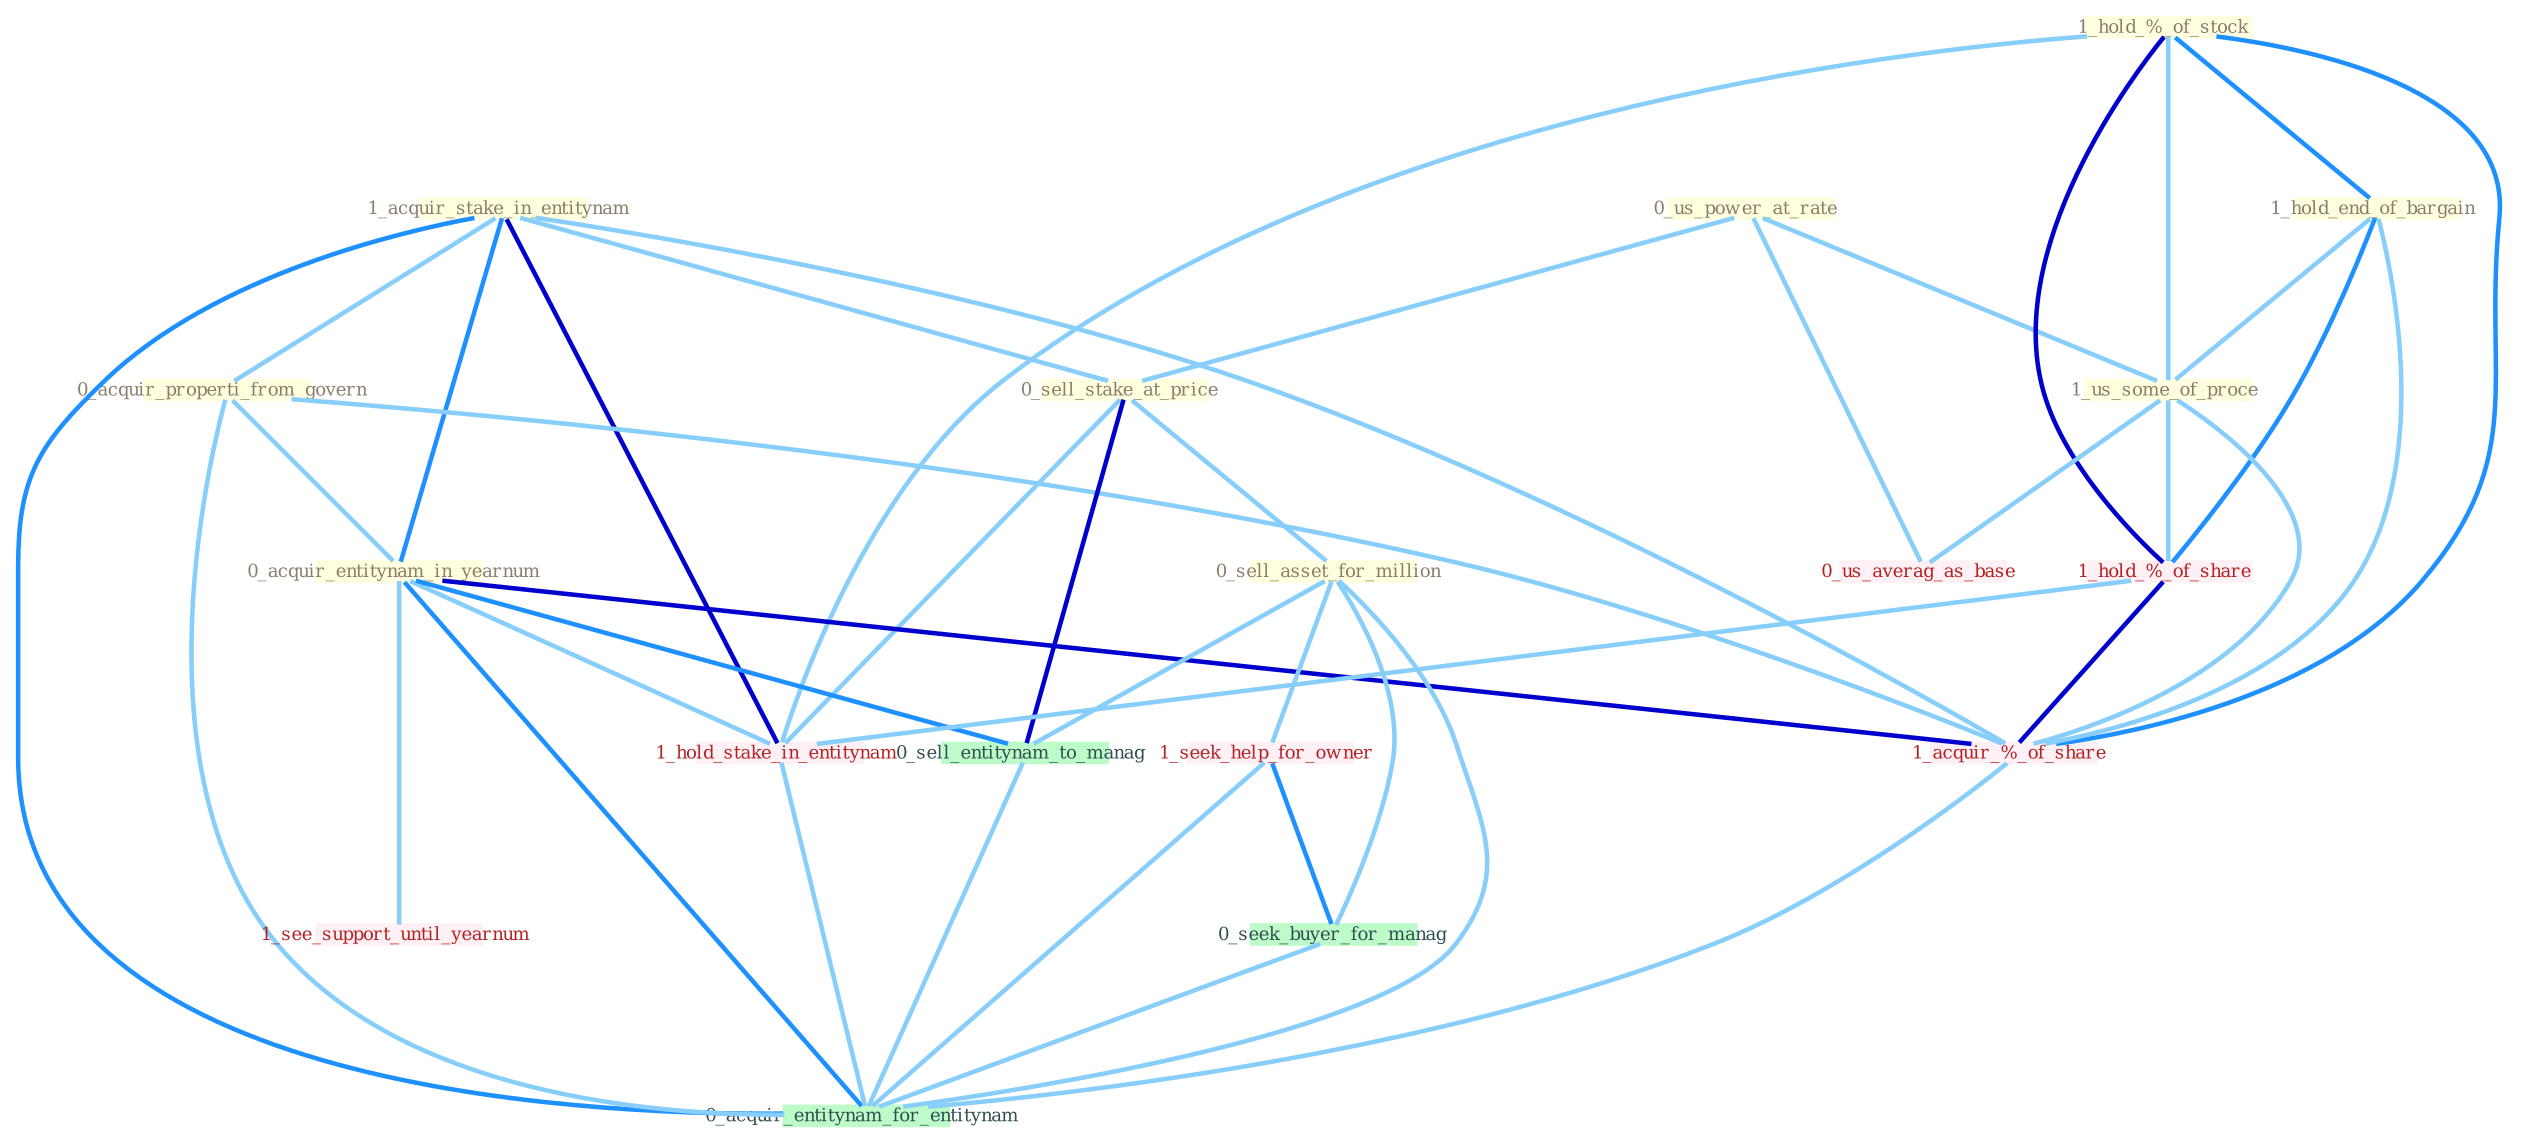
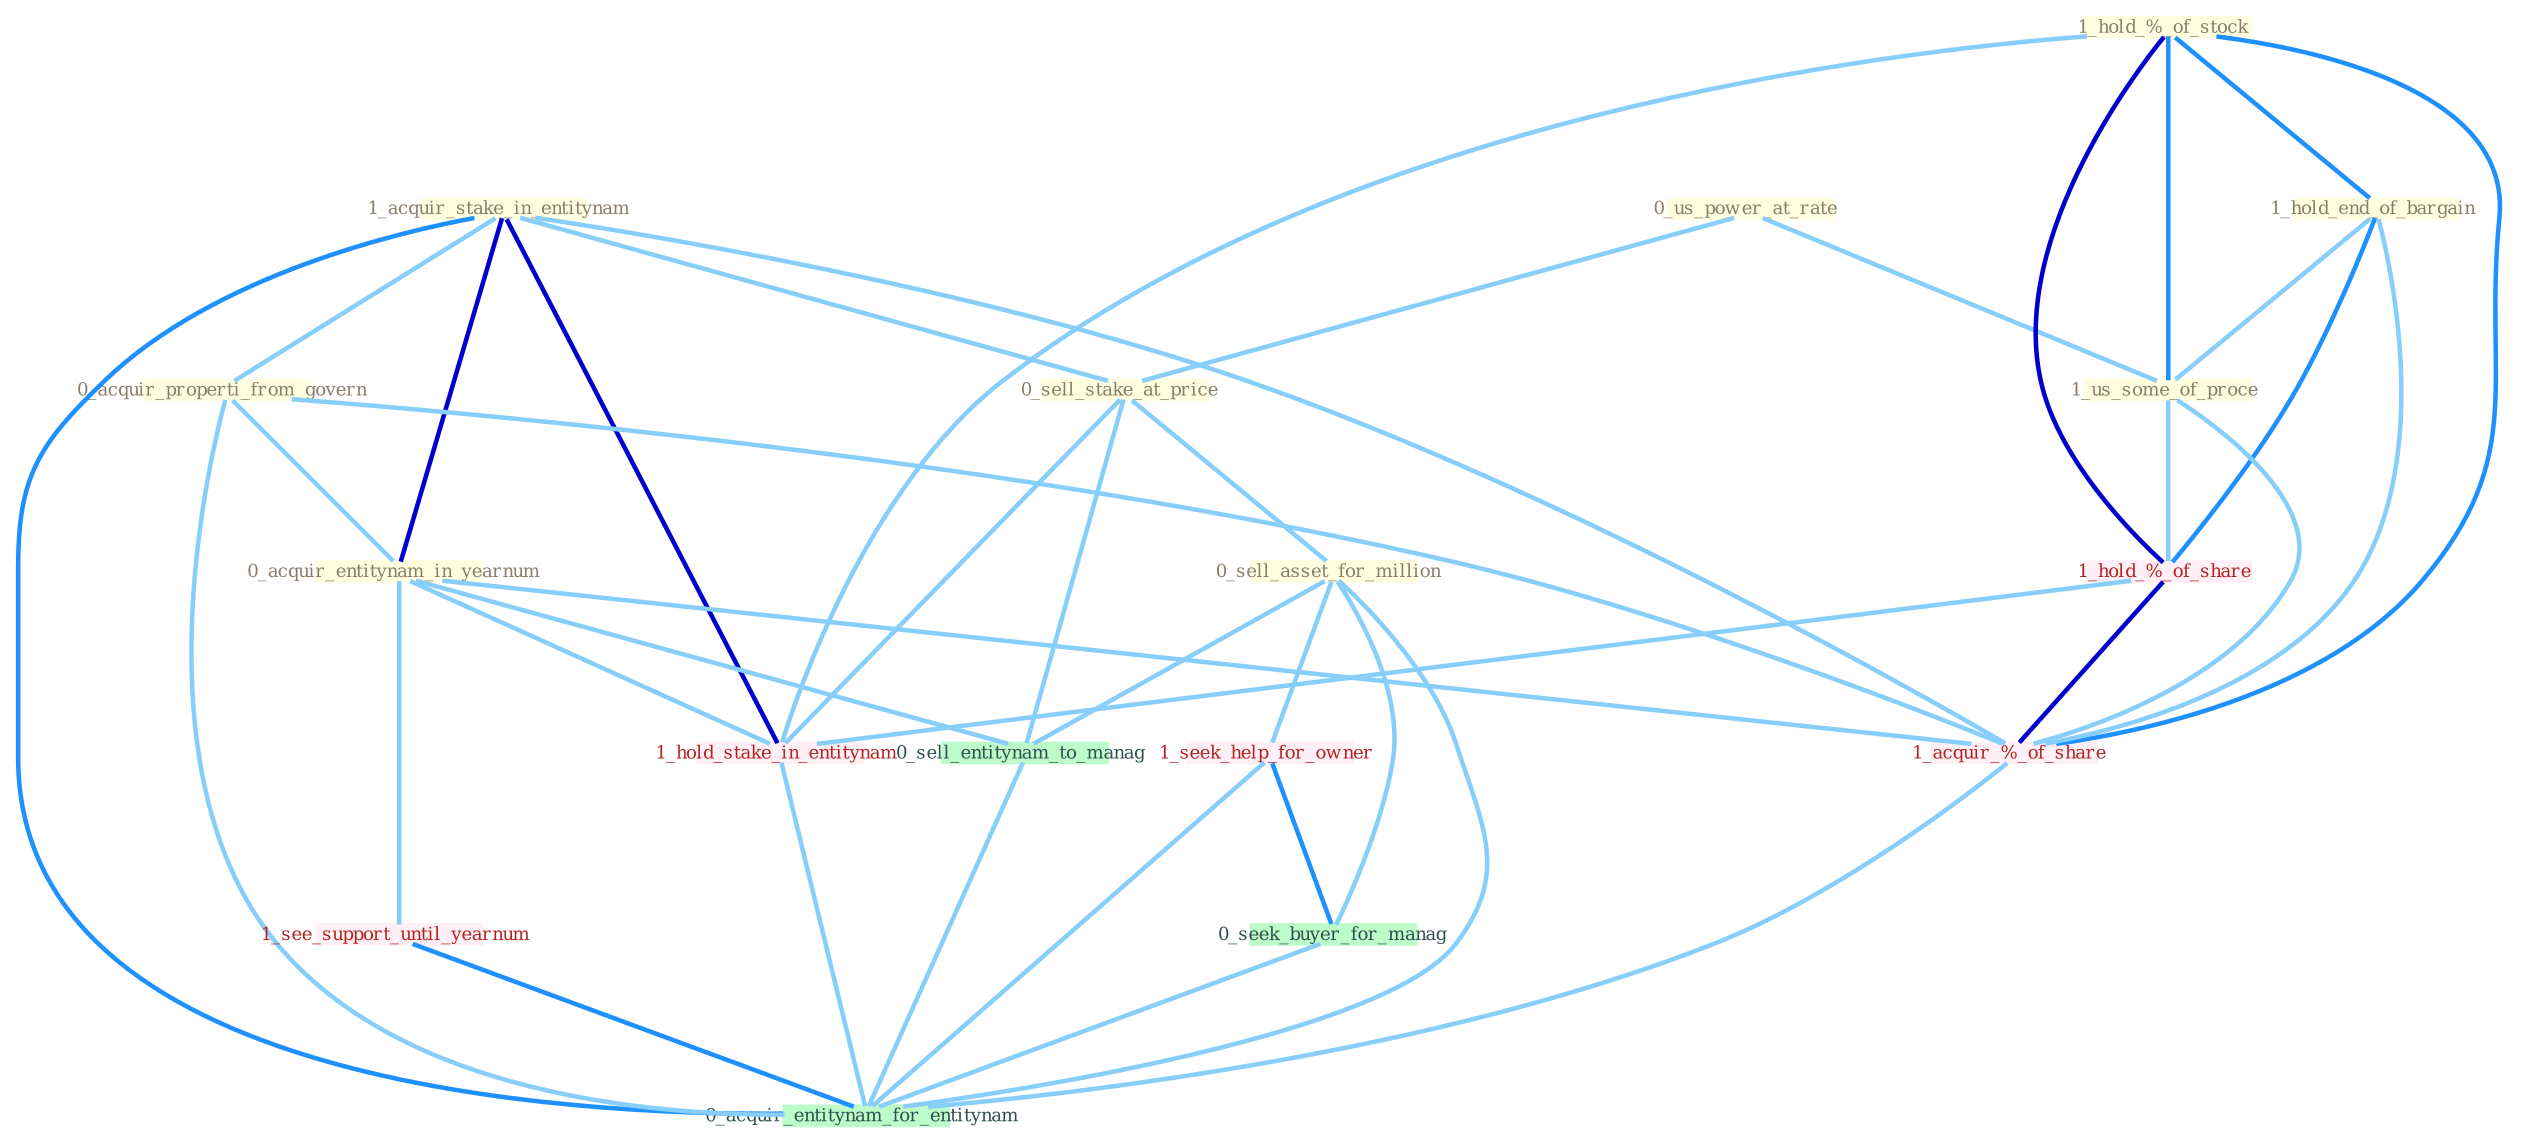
(2168, 209) -> (2168, 209)
(454, 381) -> (454, 381)
(1075, 571) -> (1075, 571)
(1923, 572) -> none
(1130, 654) -> (1130, 654)
(697, 658) -> (697, 658)
(633, 844) -> (633, 1025)
